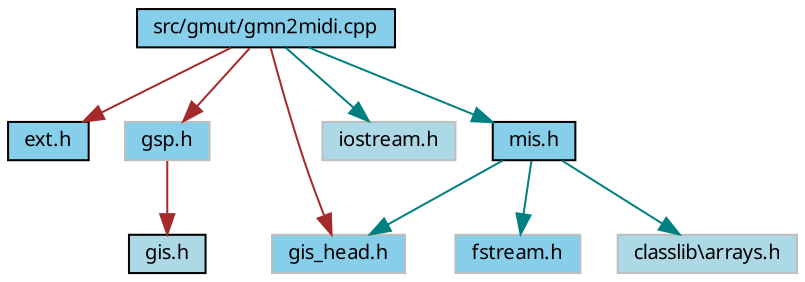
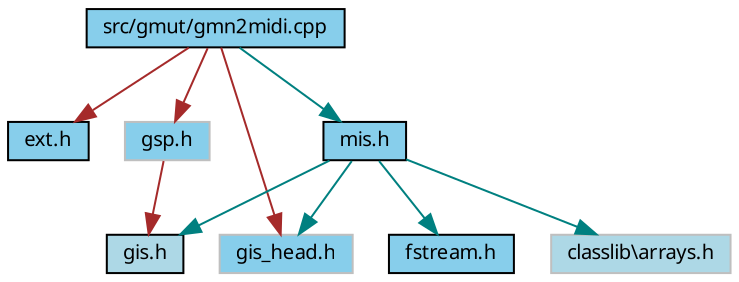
(389, 141) -> none
none -> (254, 198)
(518, 254) -> (451, 254)
